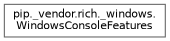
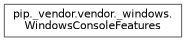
(85, 21) -> (93, 21)
